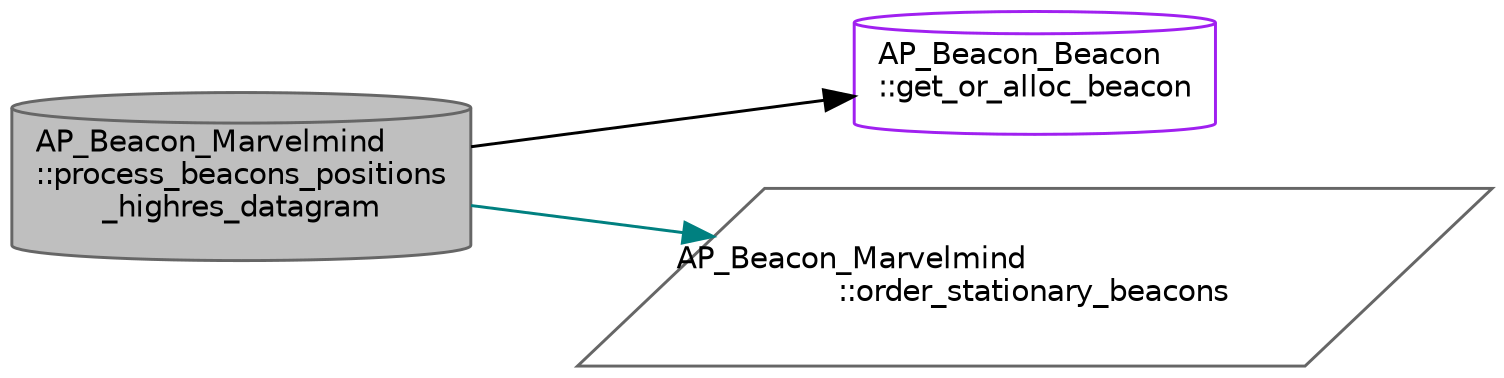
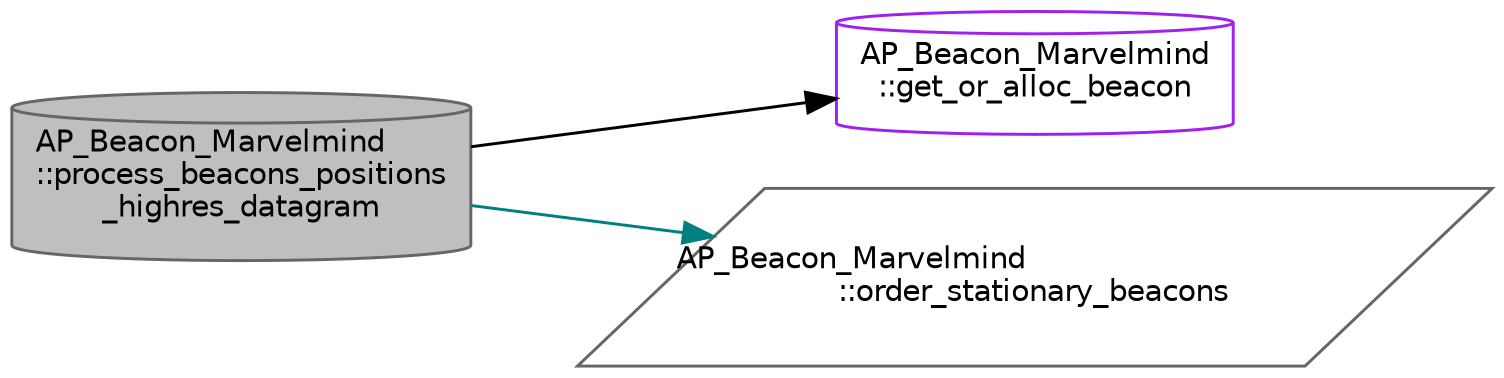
(1035, 73) -> (1035, 73)
